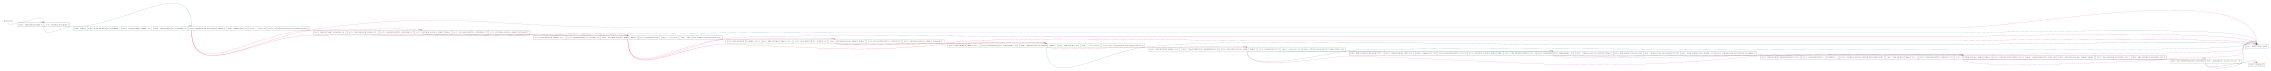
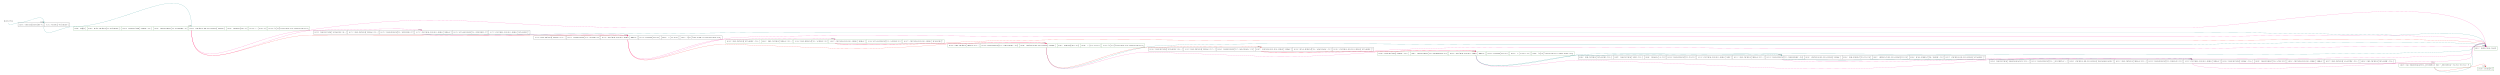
none -> (1261, 49)
